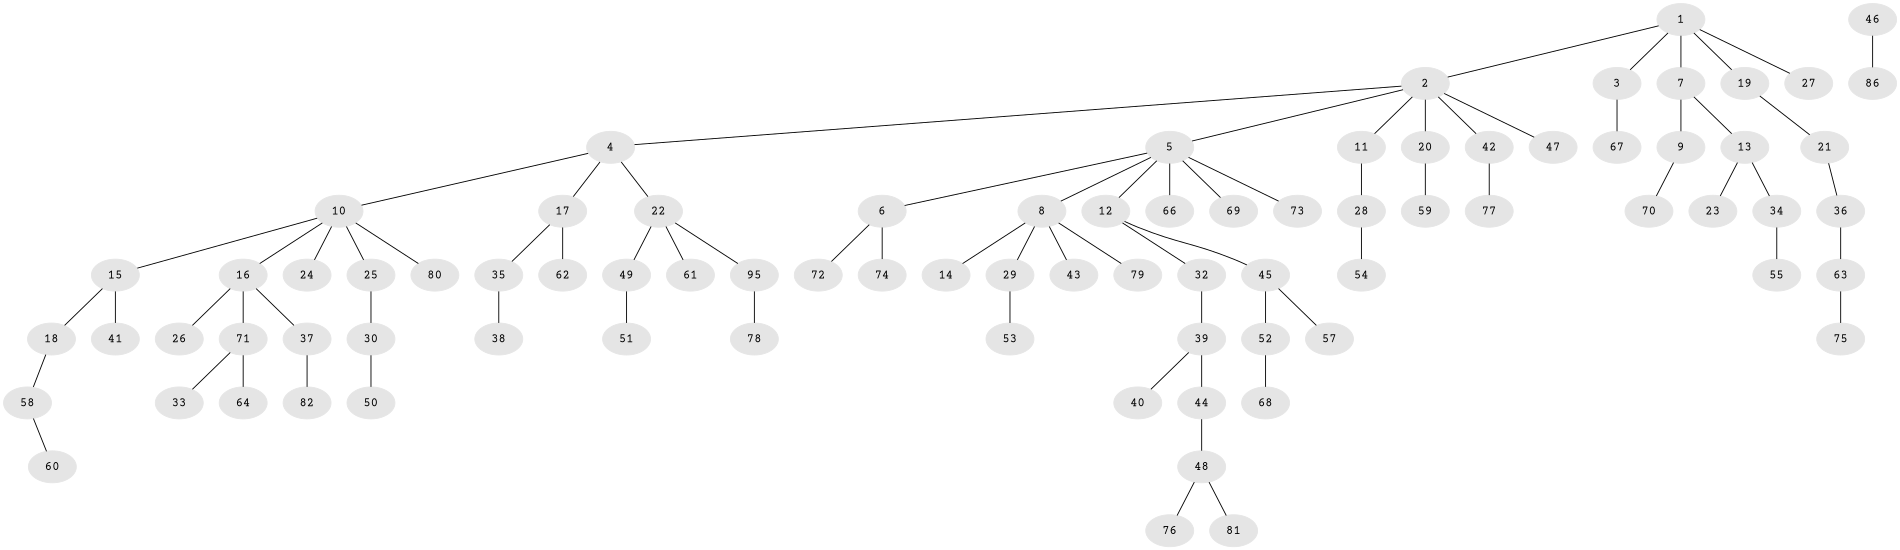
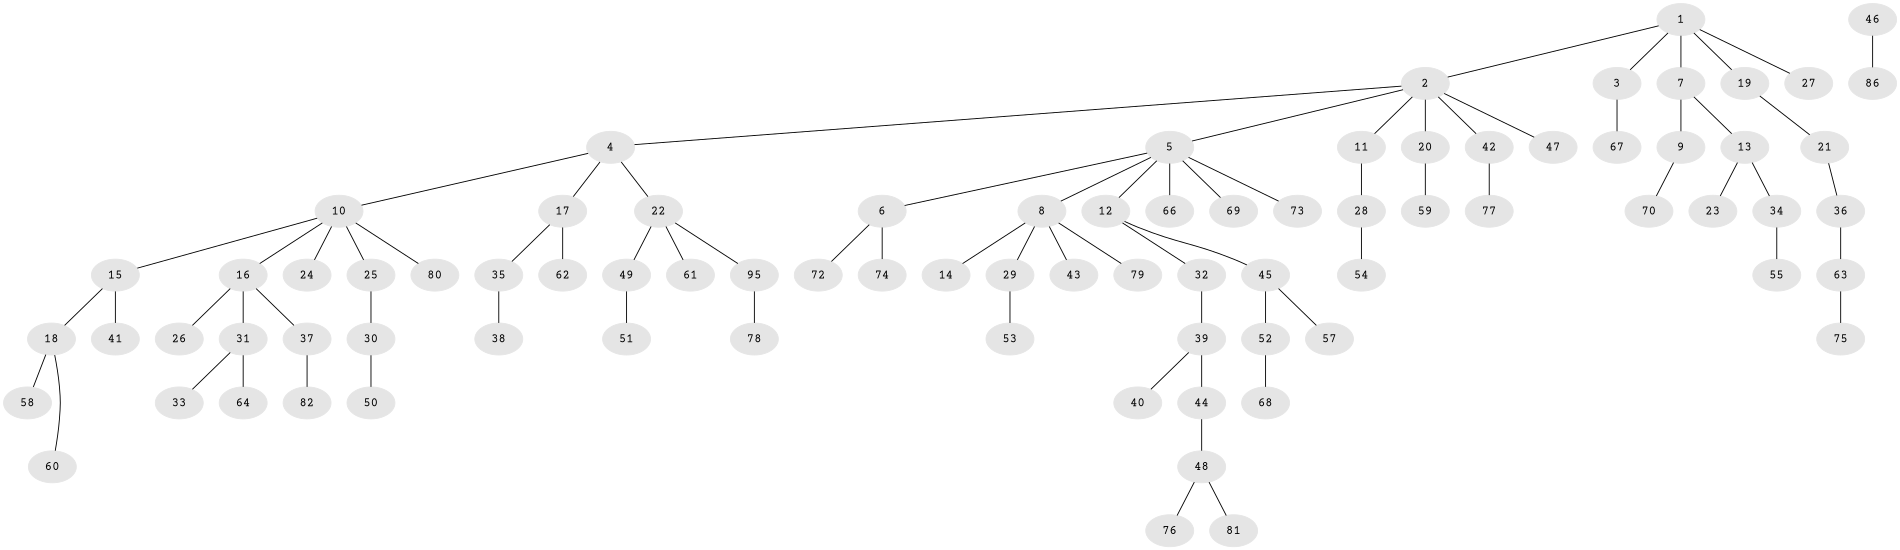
(243, 339) -> (243, 339)
(40, 435) -> (60, 403)
